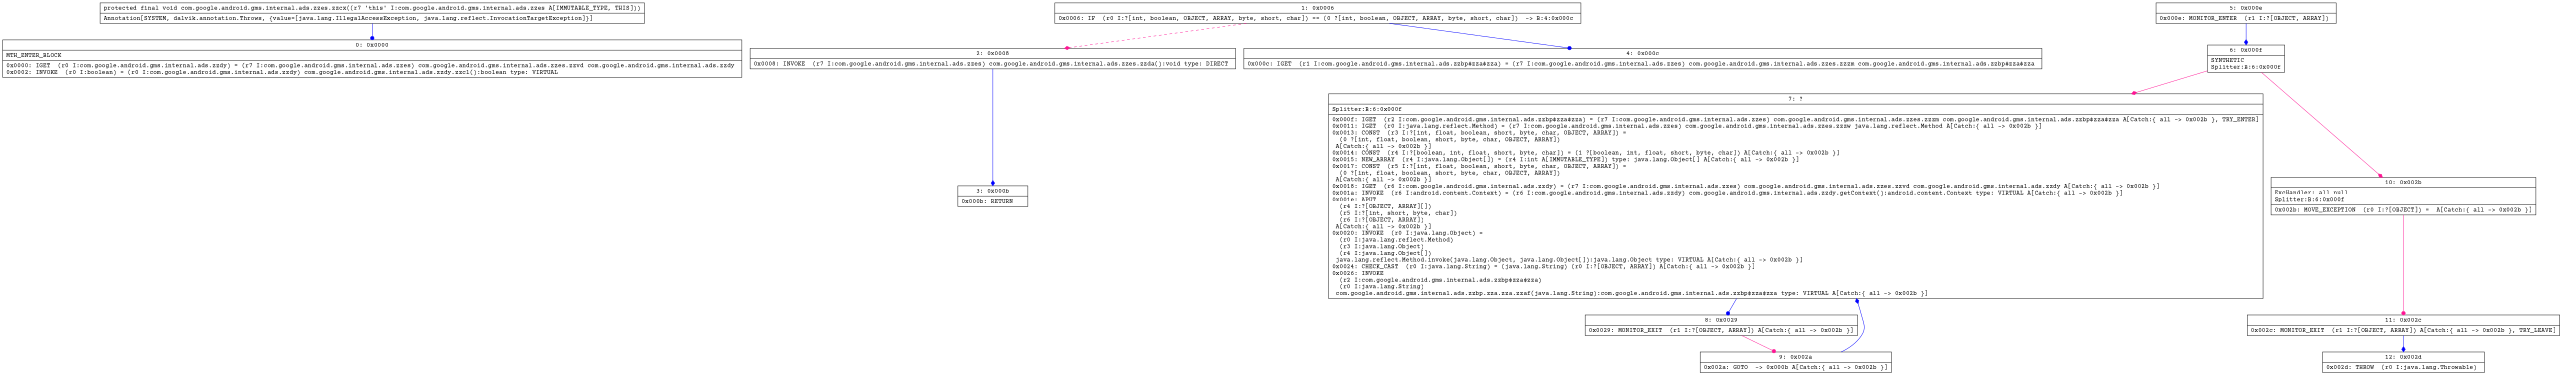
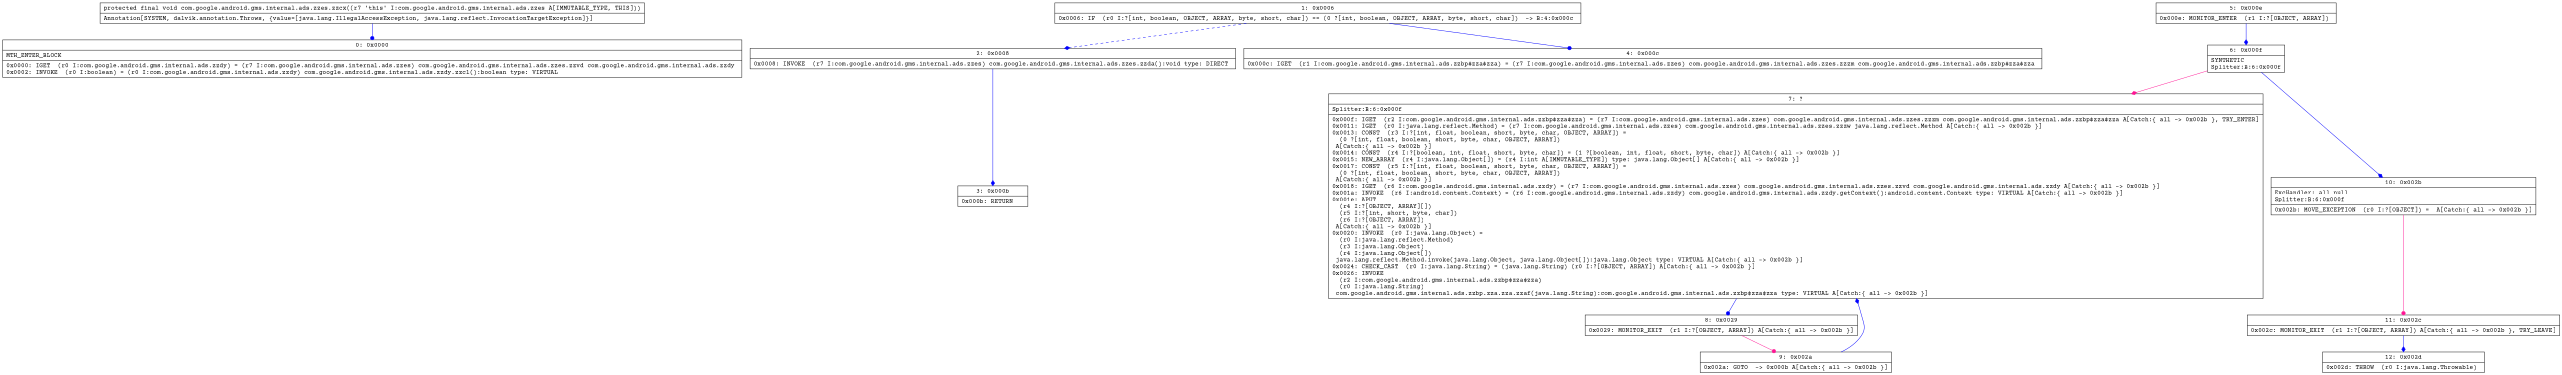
(1158, 36) -> (1158, 36)
(2320, 123) -> (2320, 123)
